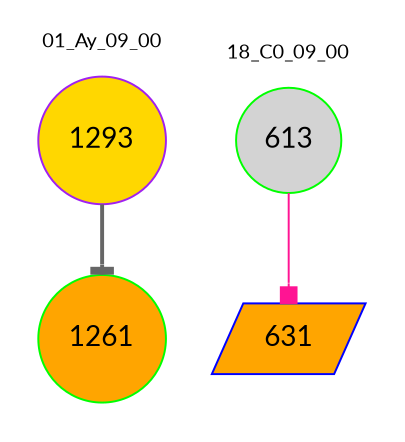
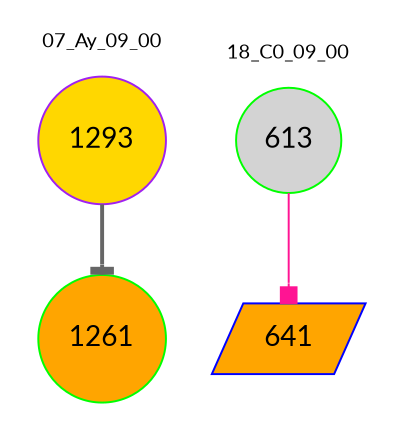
(102, 42) -> (102, 42)
(289, 339) -> (289, 339)
